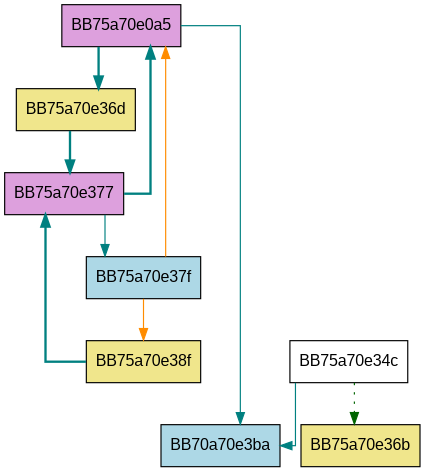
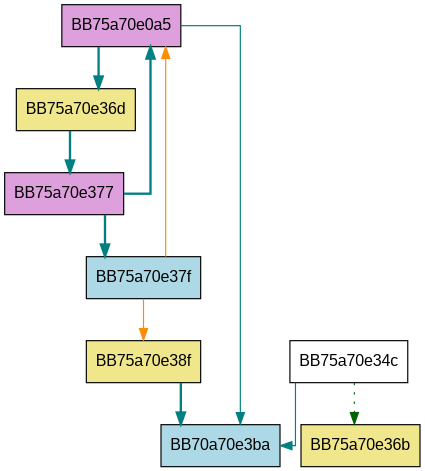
(105, 230) -> (105, 230)
(46, 314) -> (181, 398)
